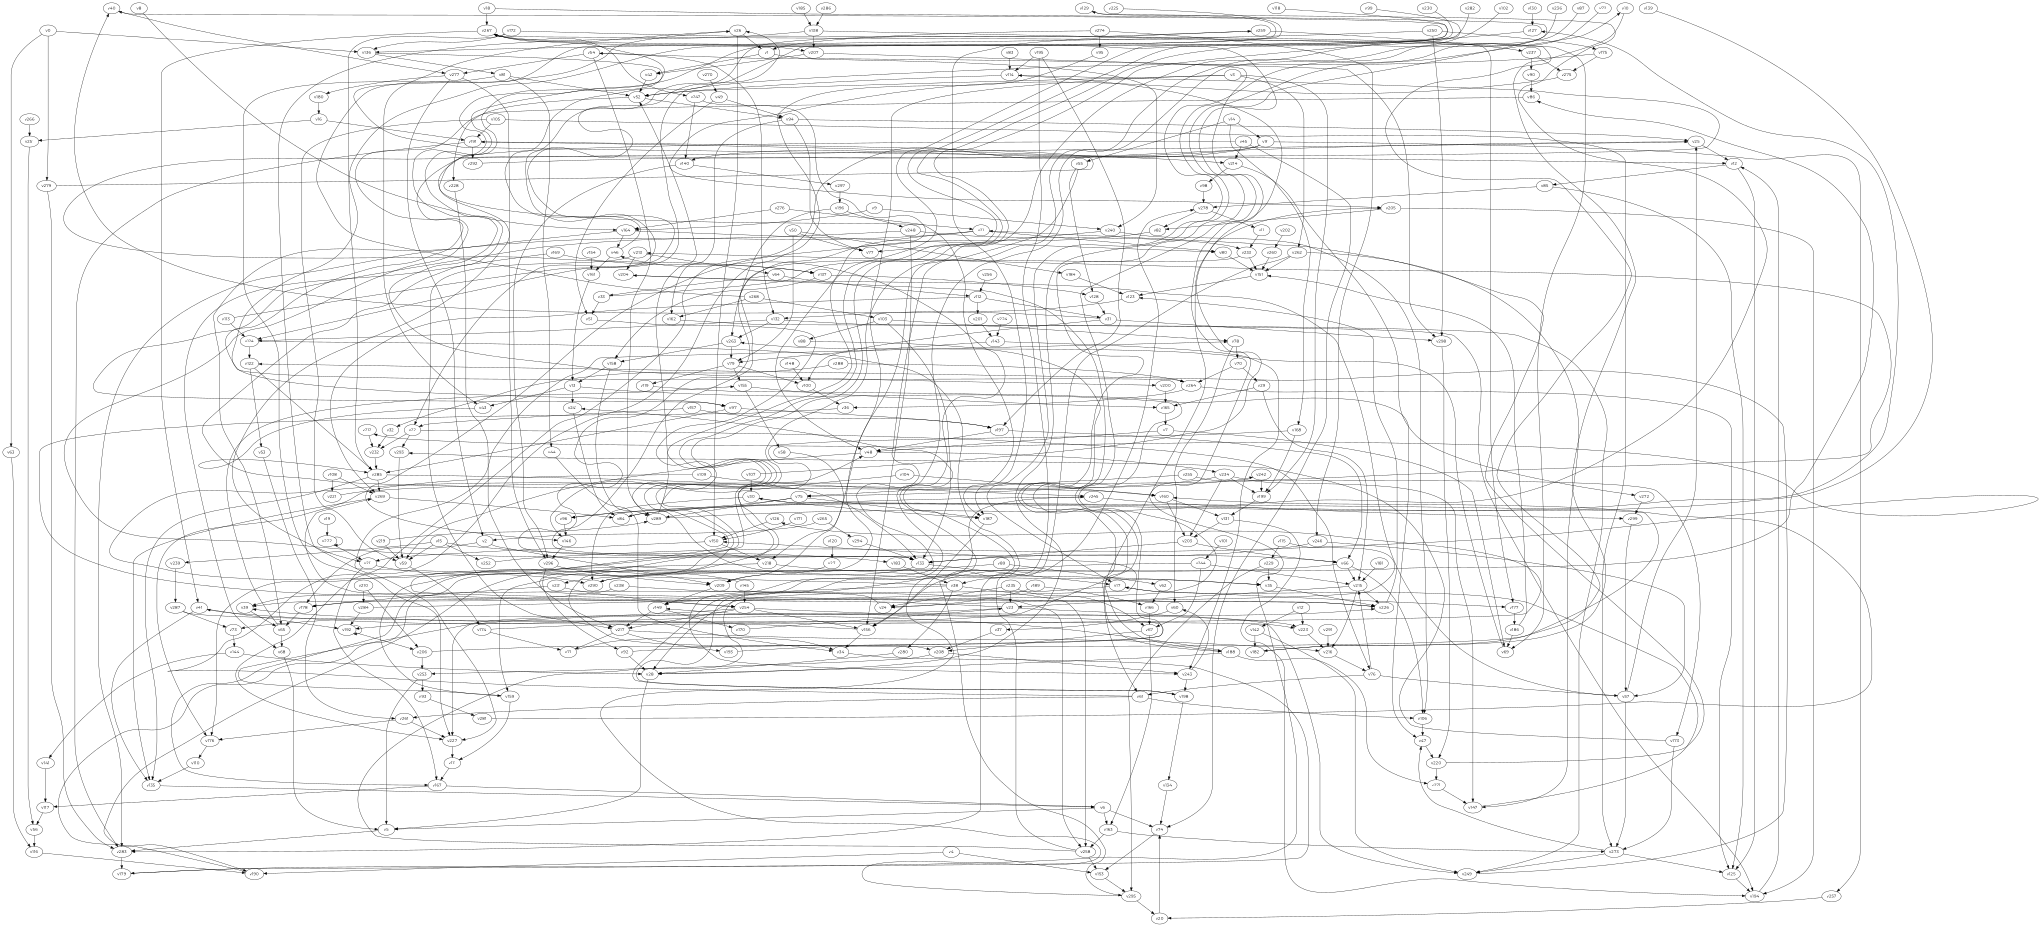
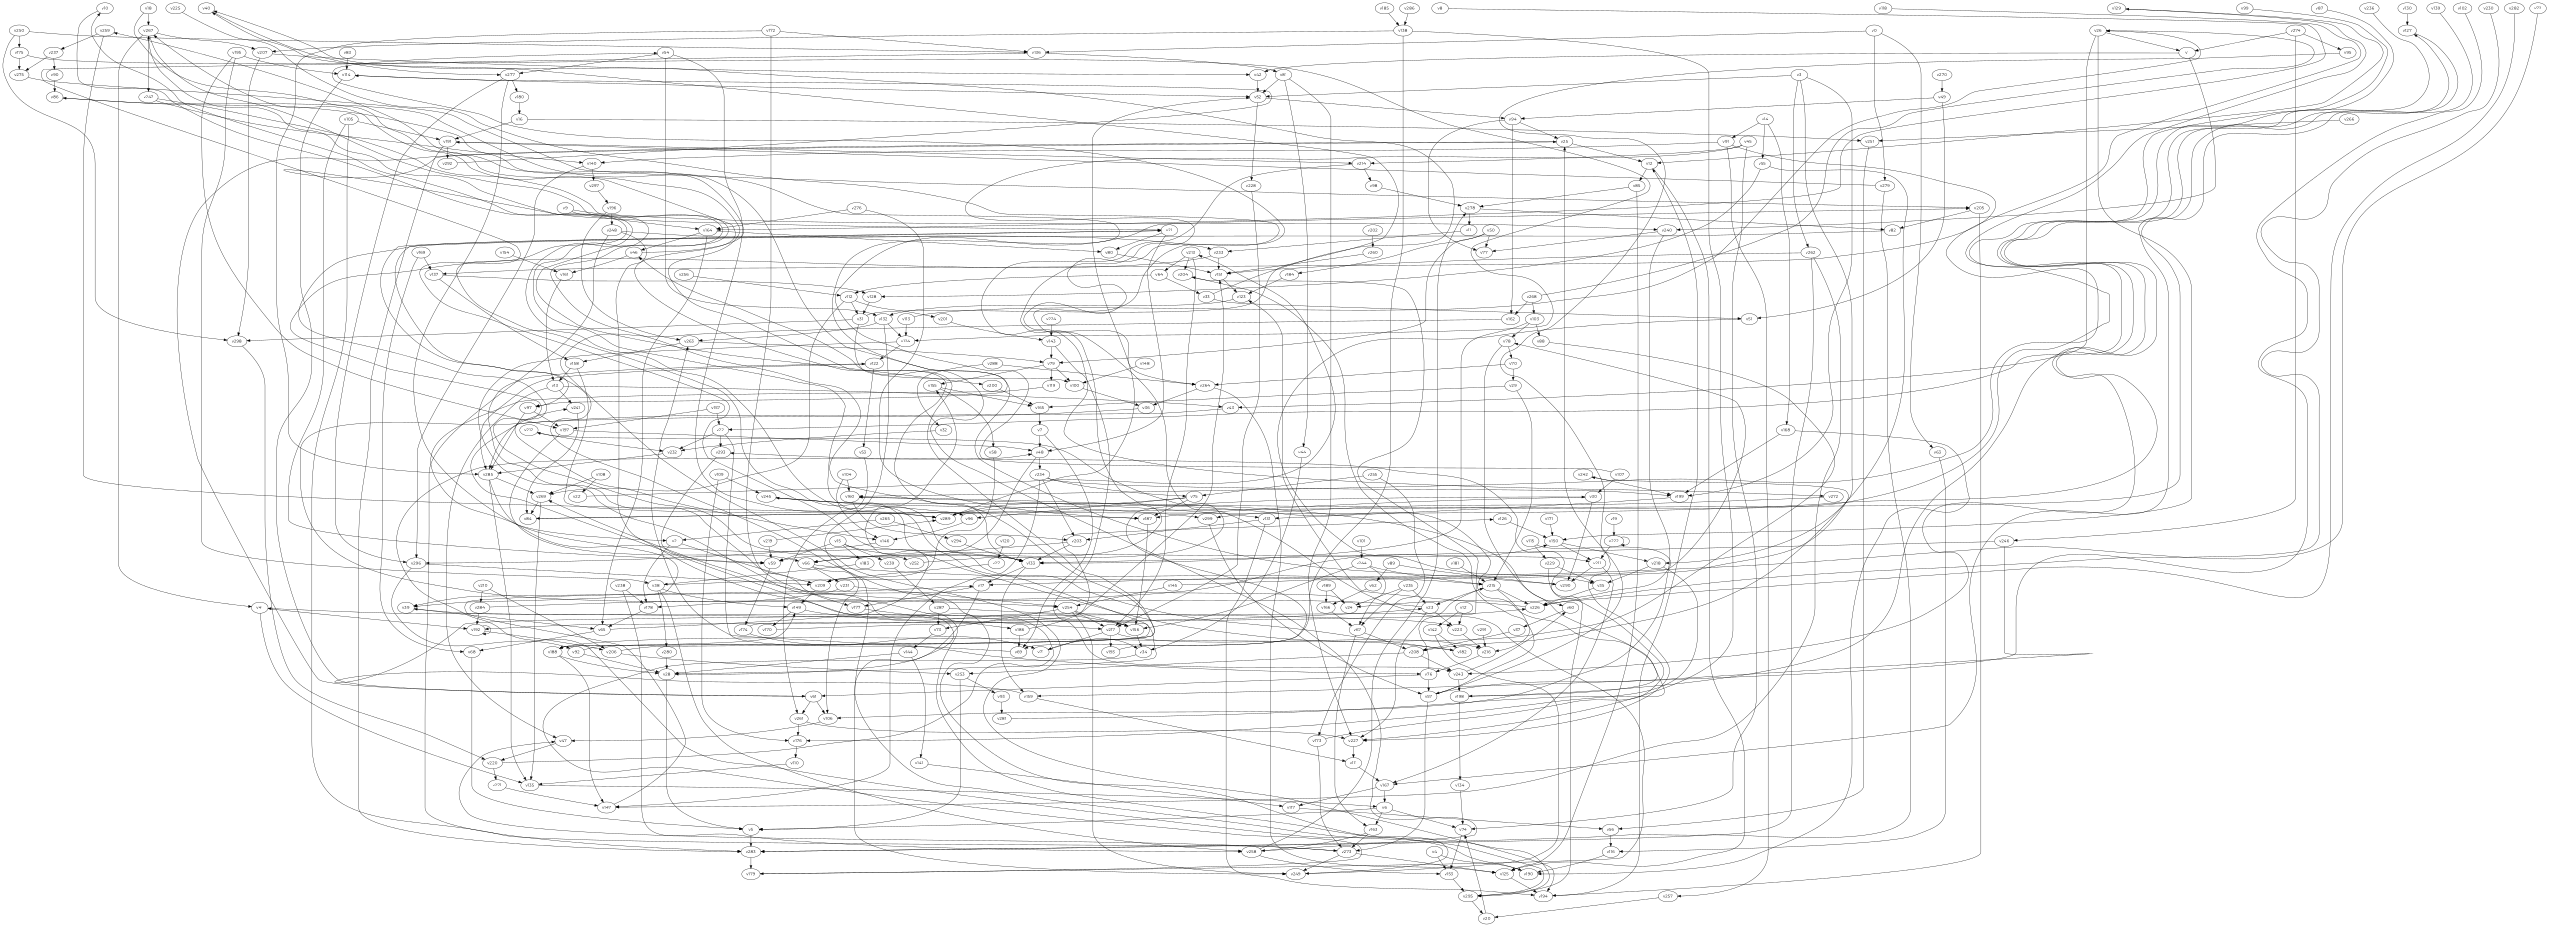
(1359, 688) -> (590, 723)
